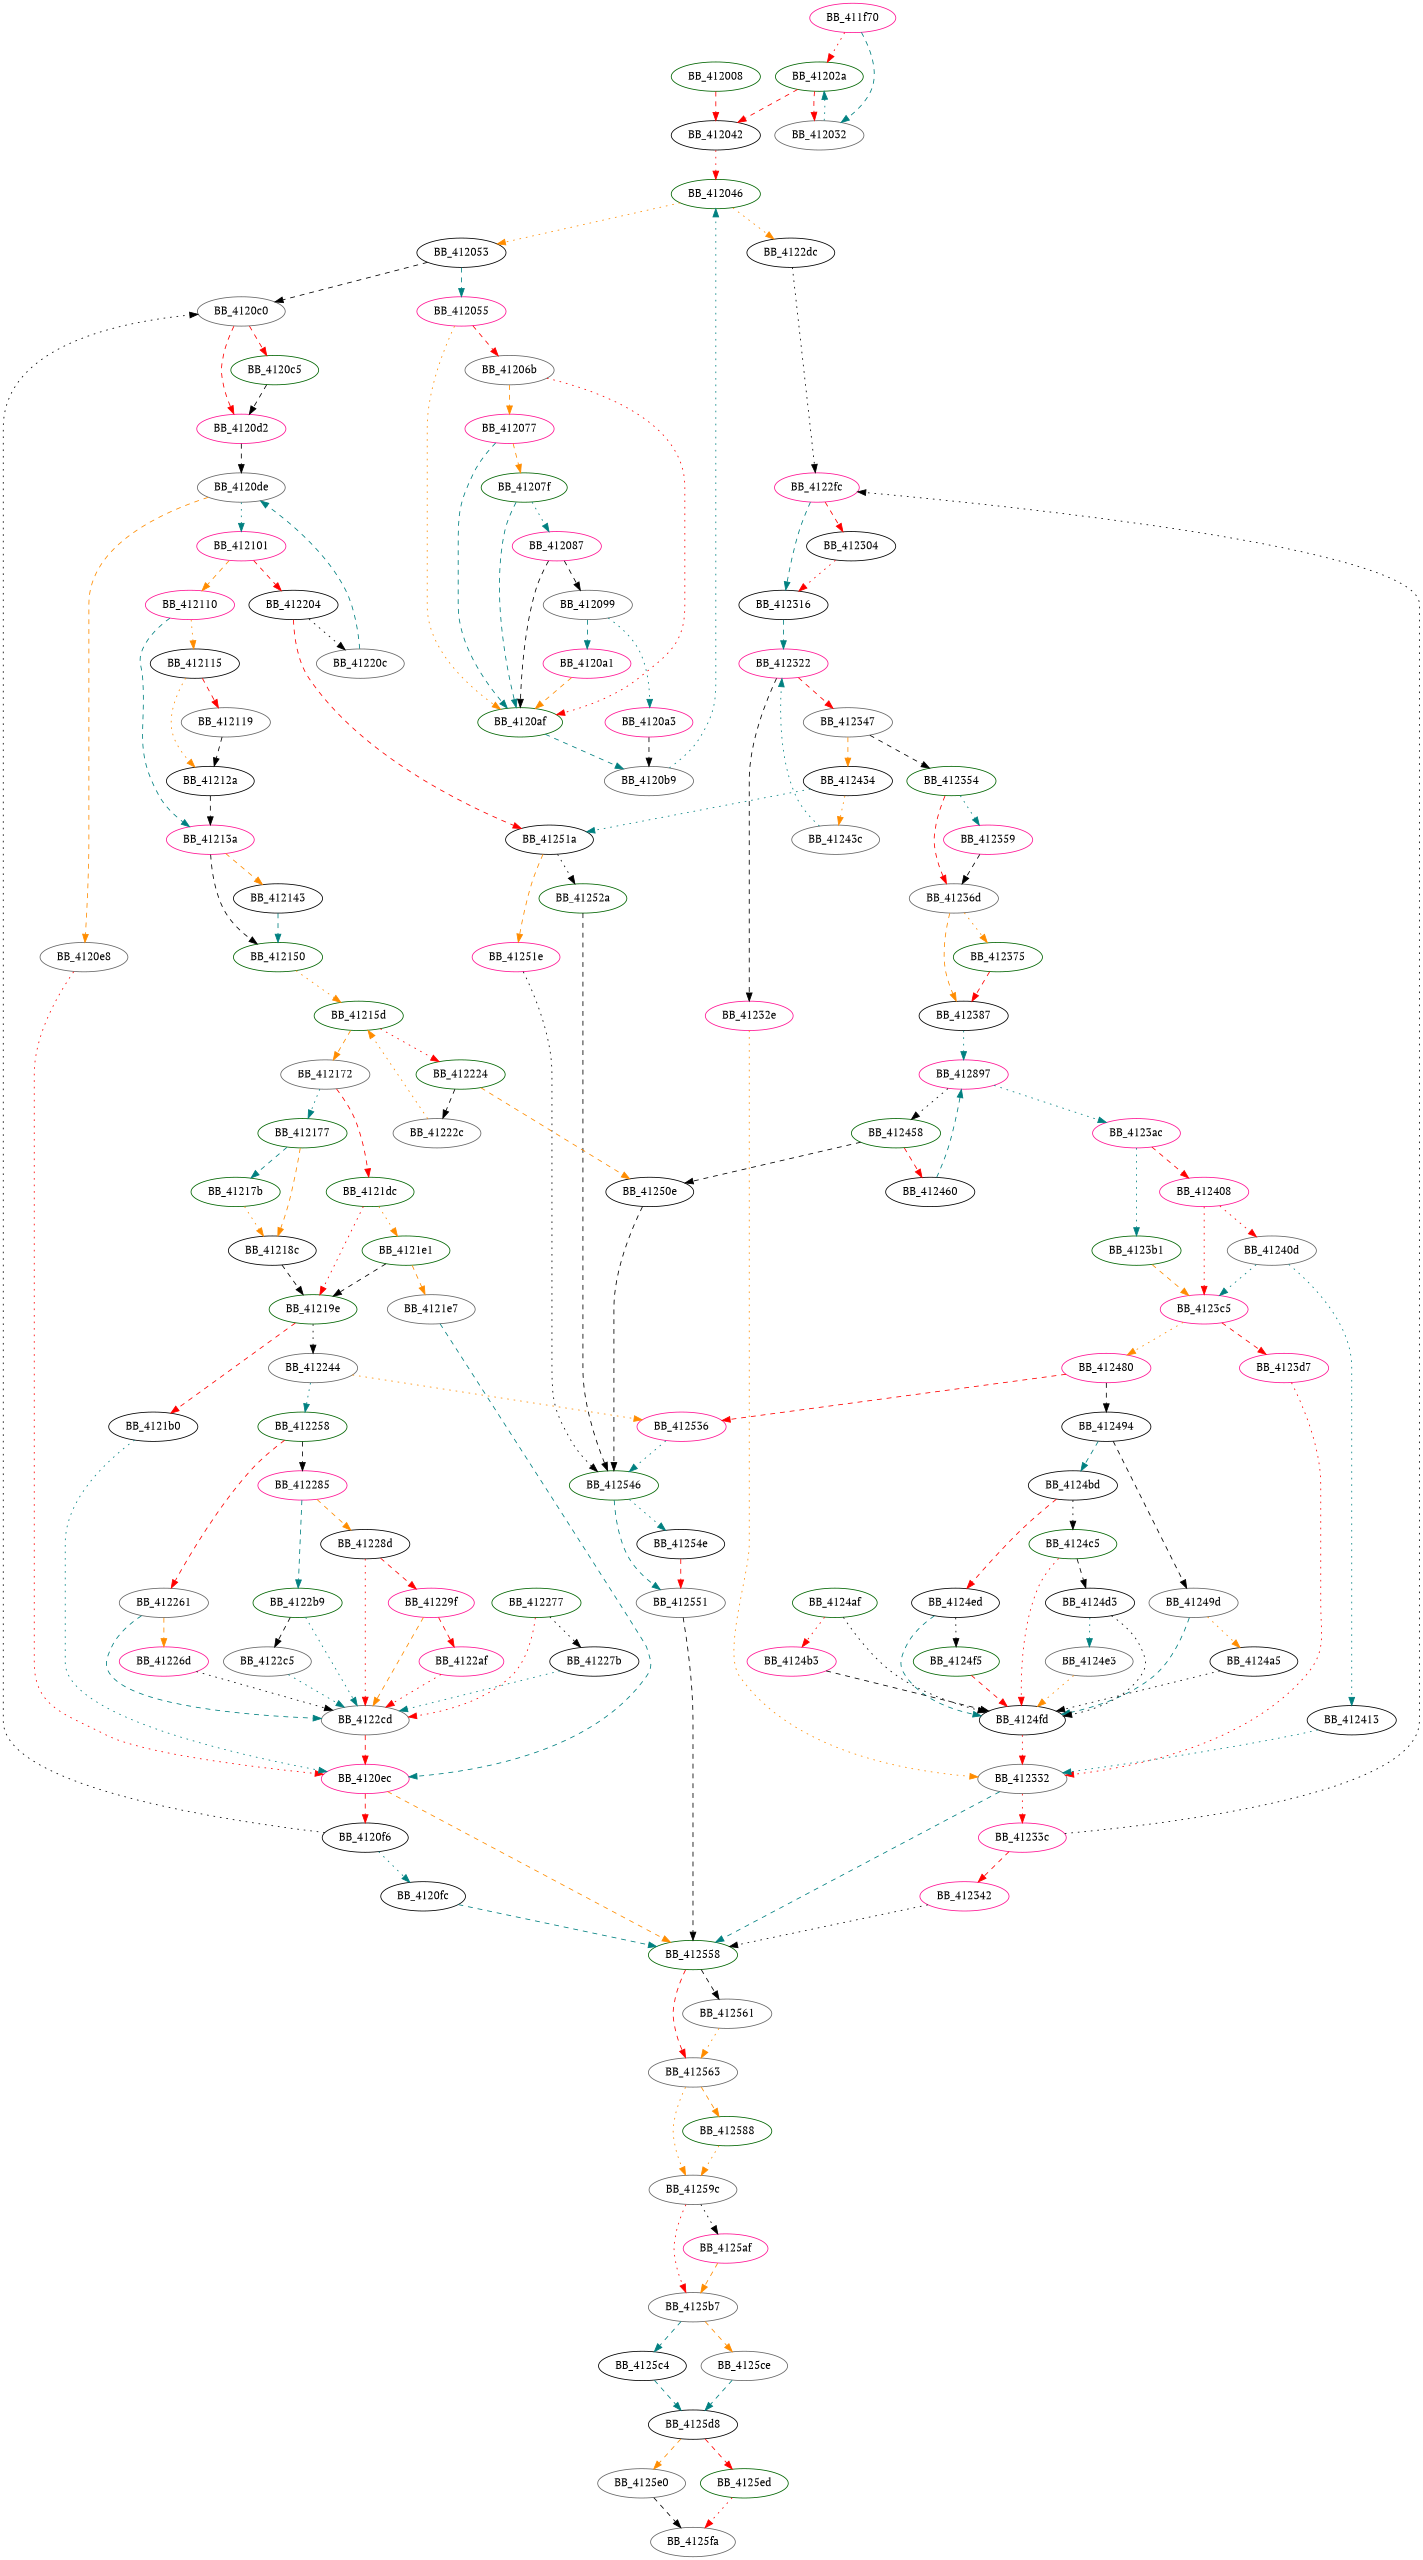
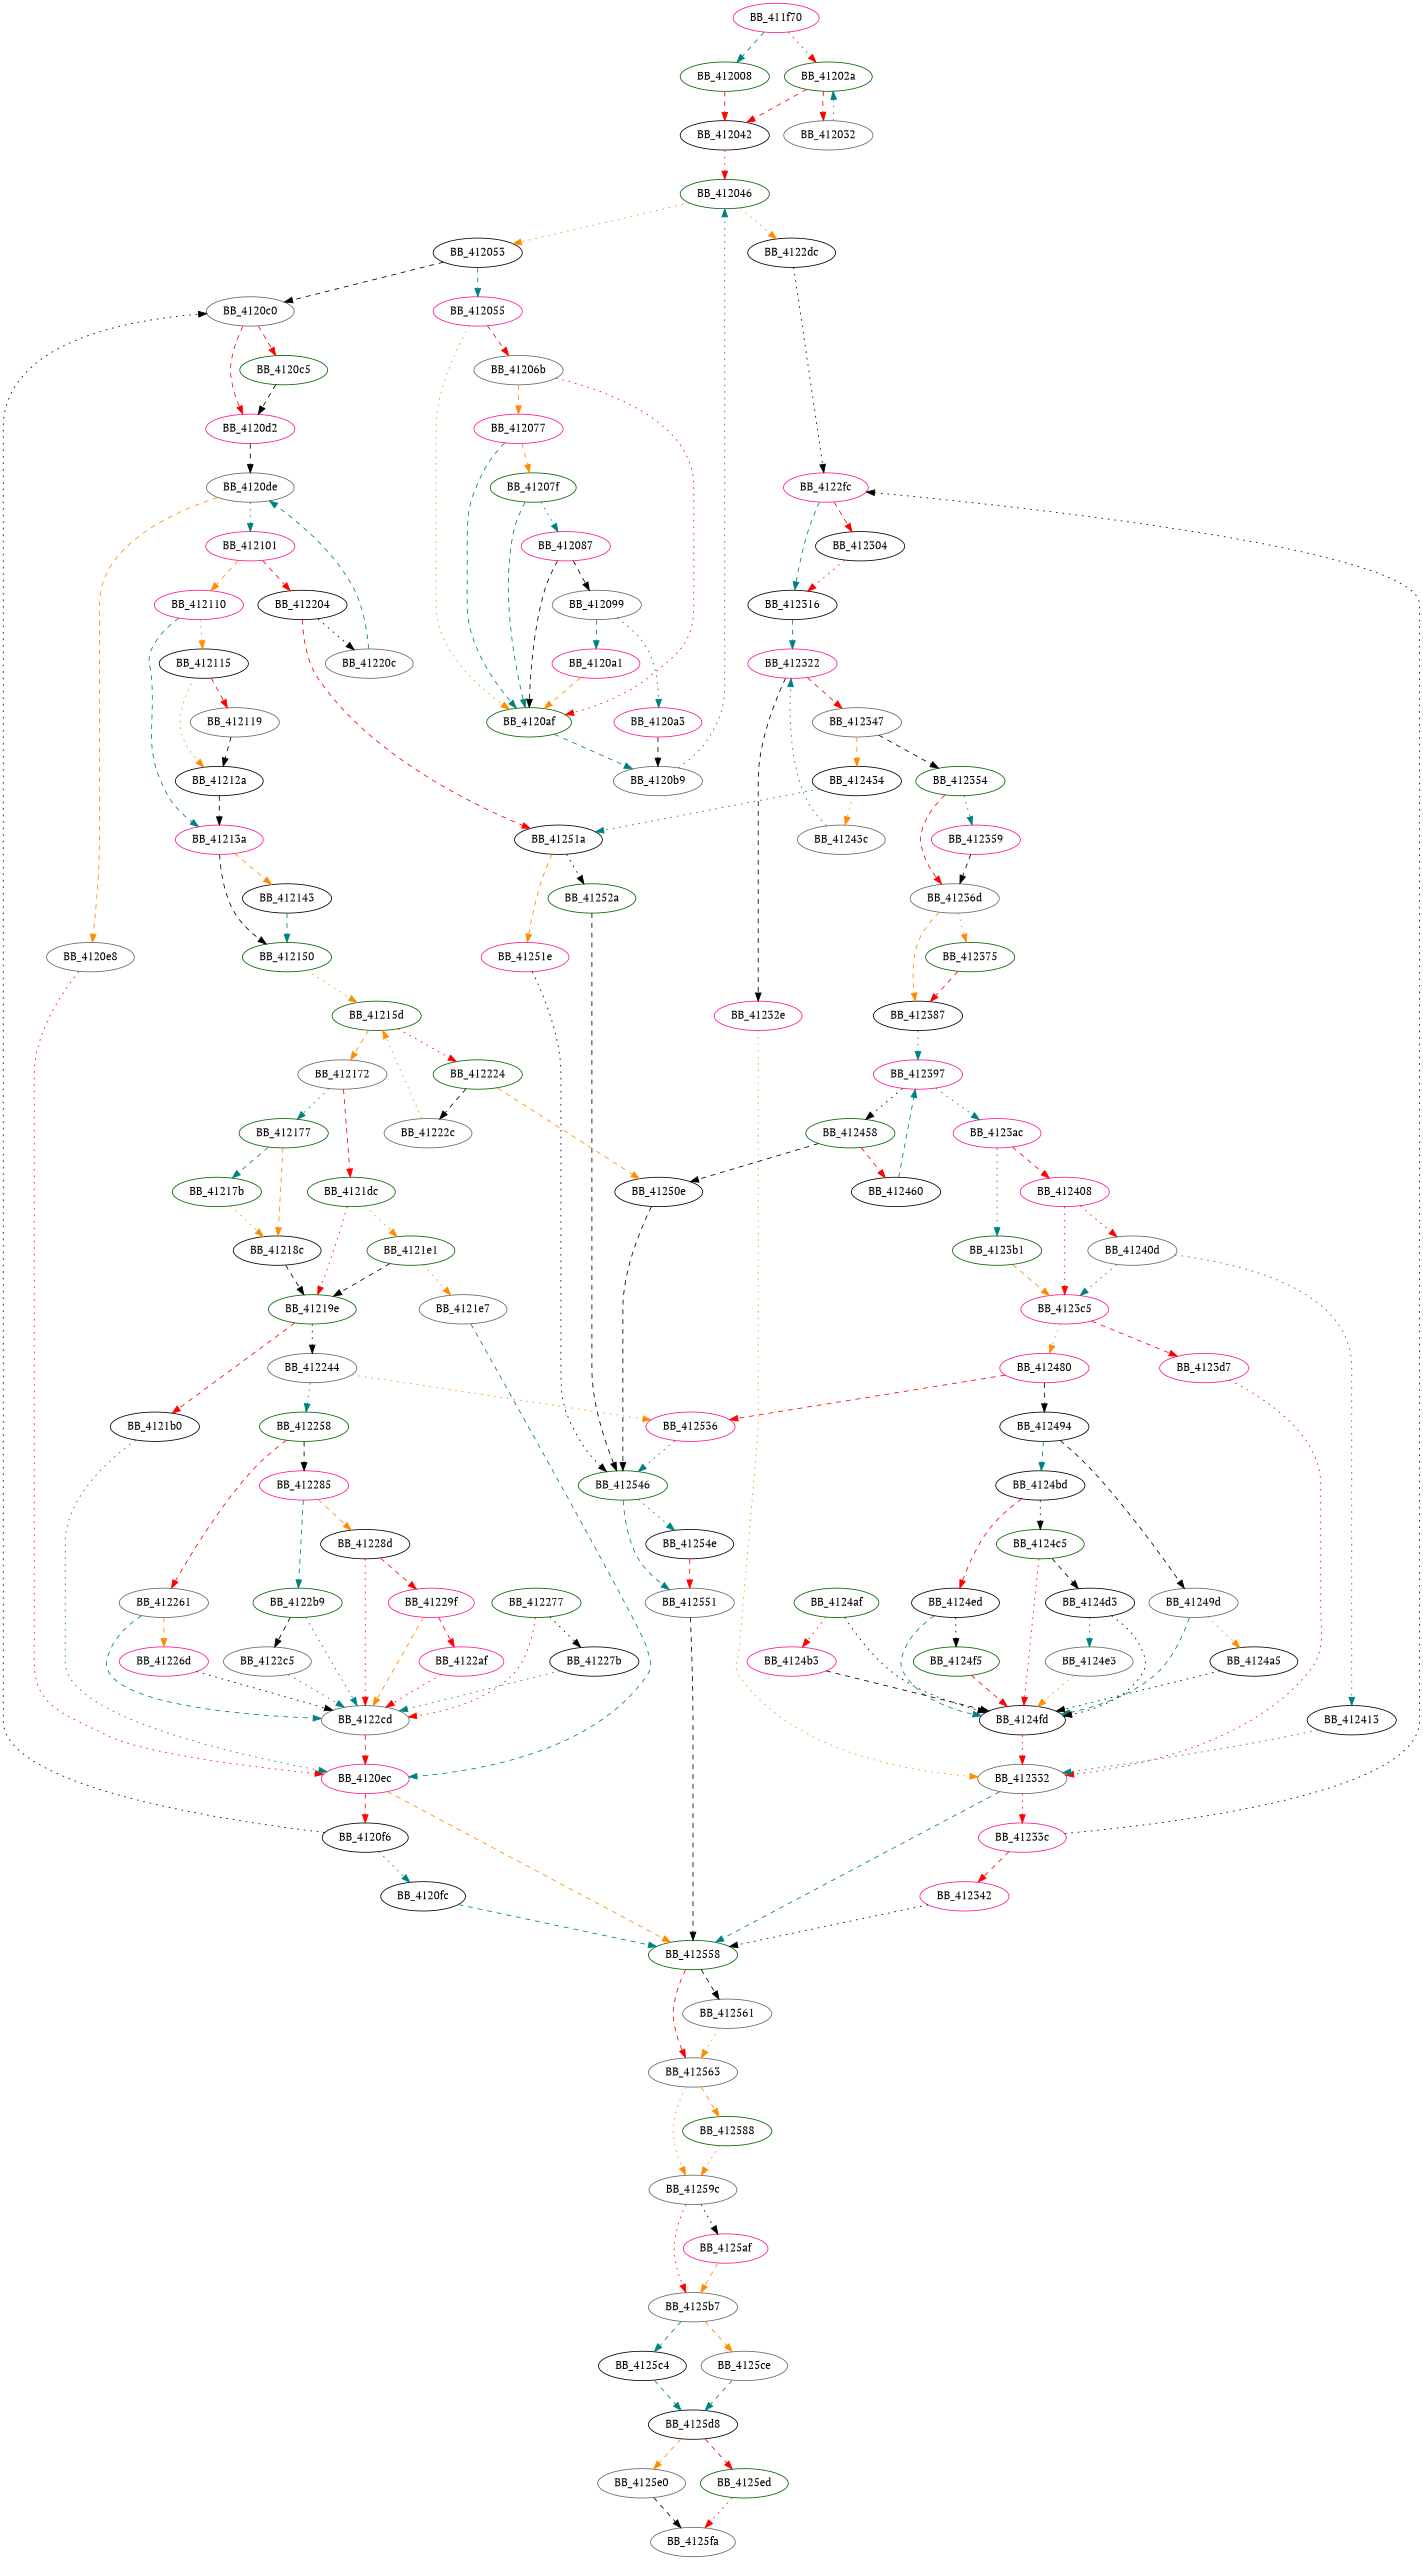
(874, 78) -> (753, 44)
(964, 1075) -> (918, 1075)
(417, 1276) -> (434, 1277)
